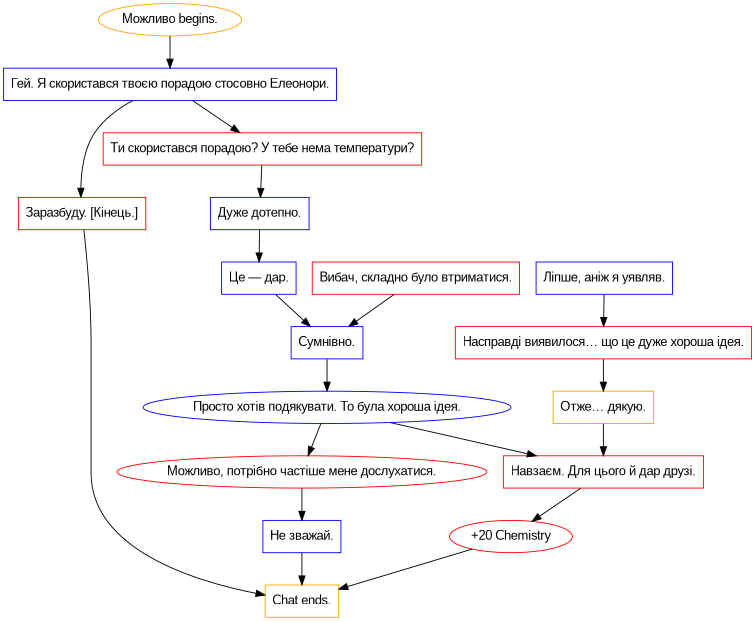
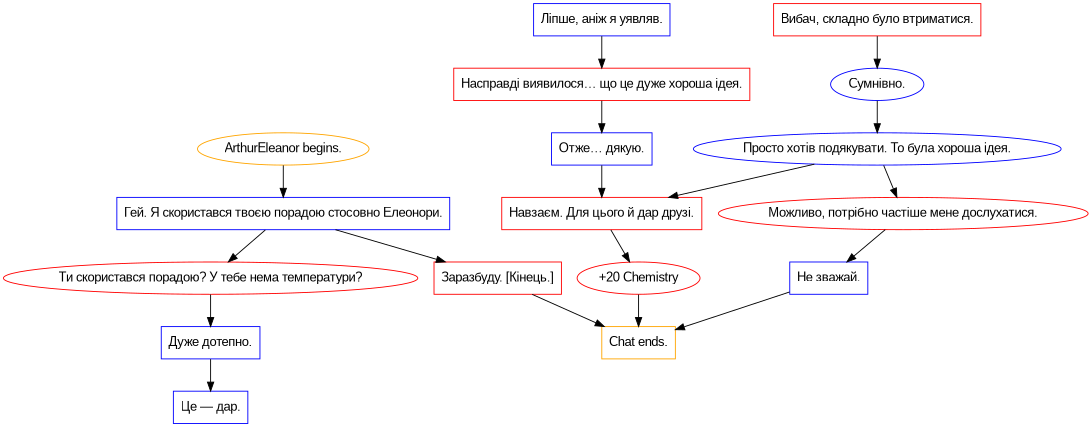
(170, 20) -> (283, 149)
(262, 149) -> (211, 278)
(290, 307) -> none
(327, 343) -> (877, 84)
(603, 407) -> (602, 149)
